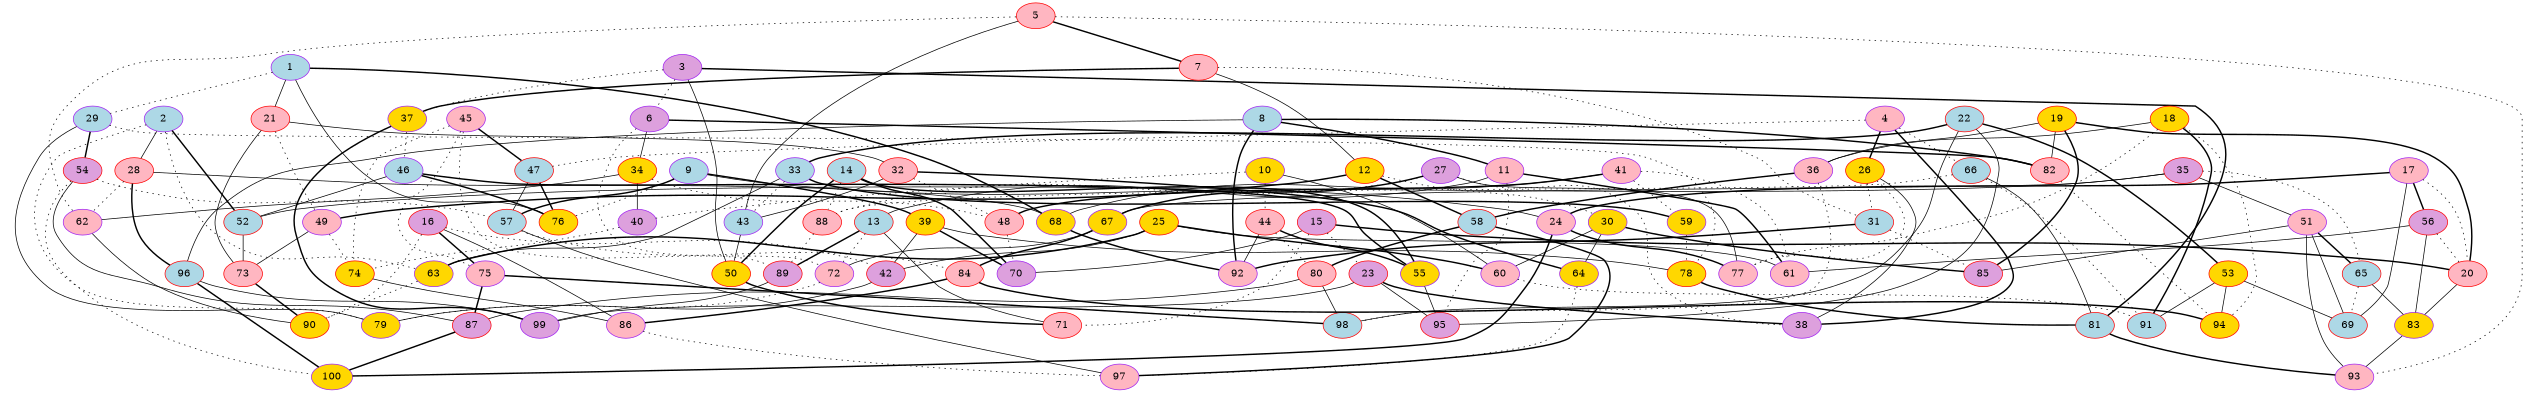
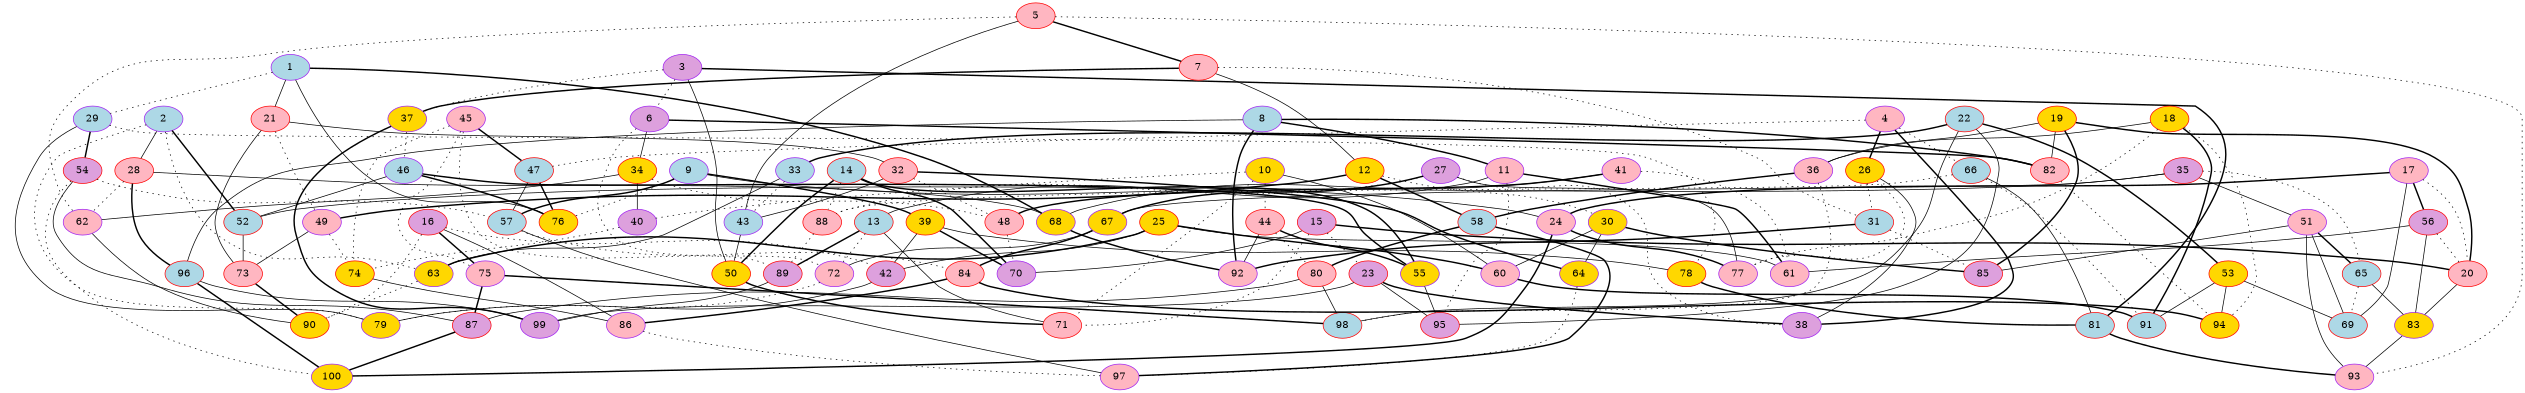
(1687, 222) -> none
none -> (1170, 246)
(1825, 295) -> (1825, 295)
